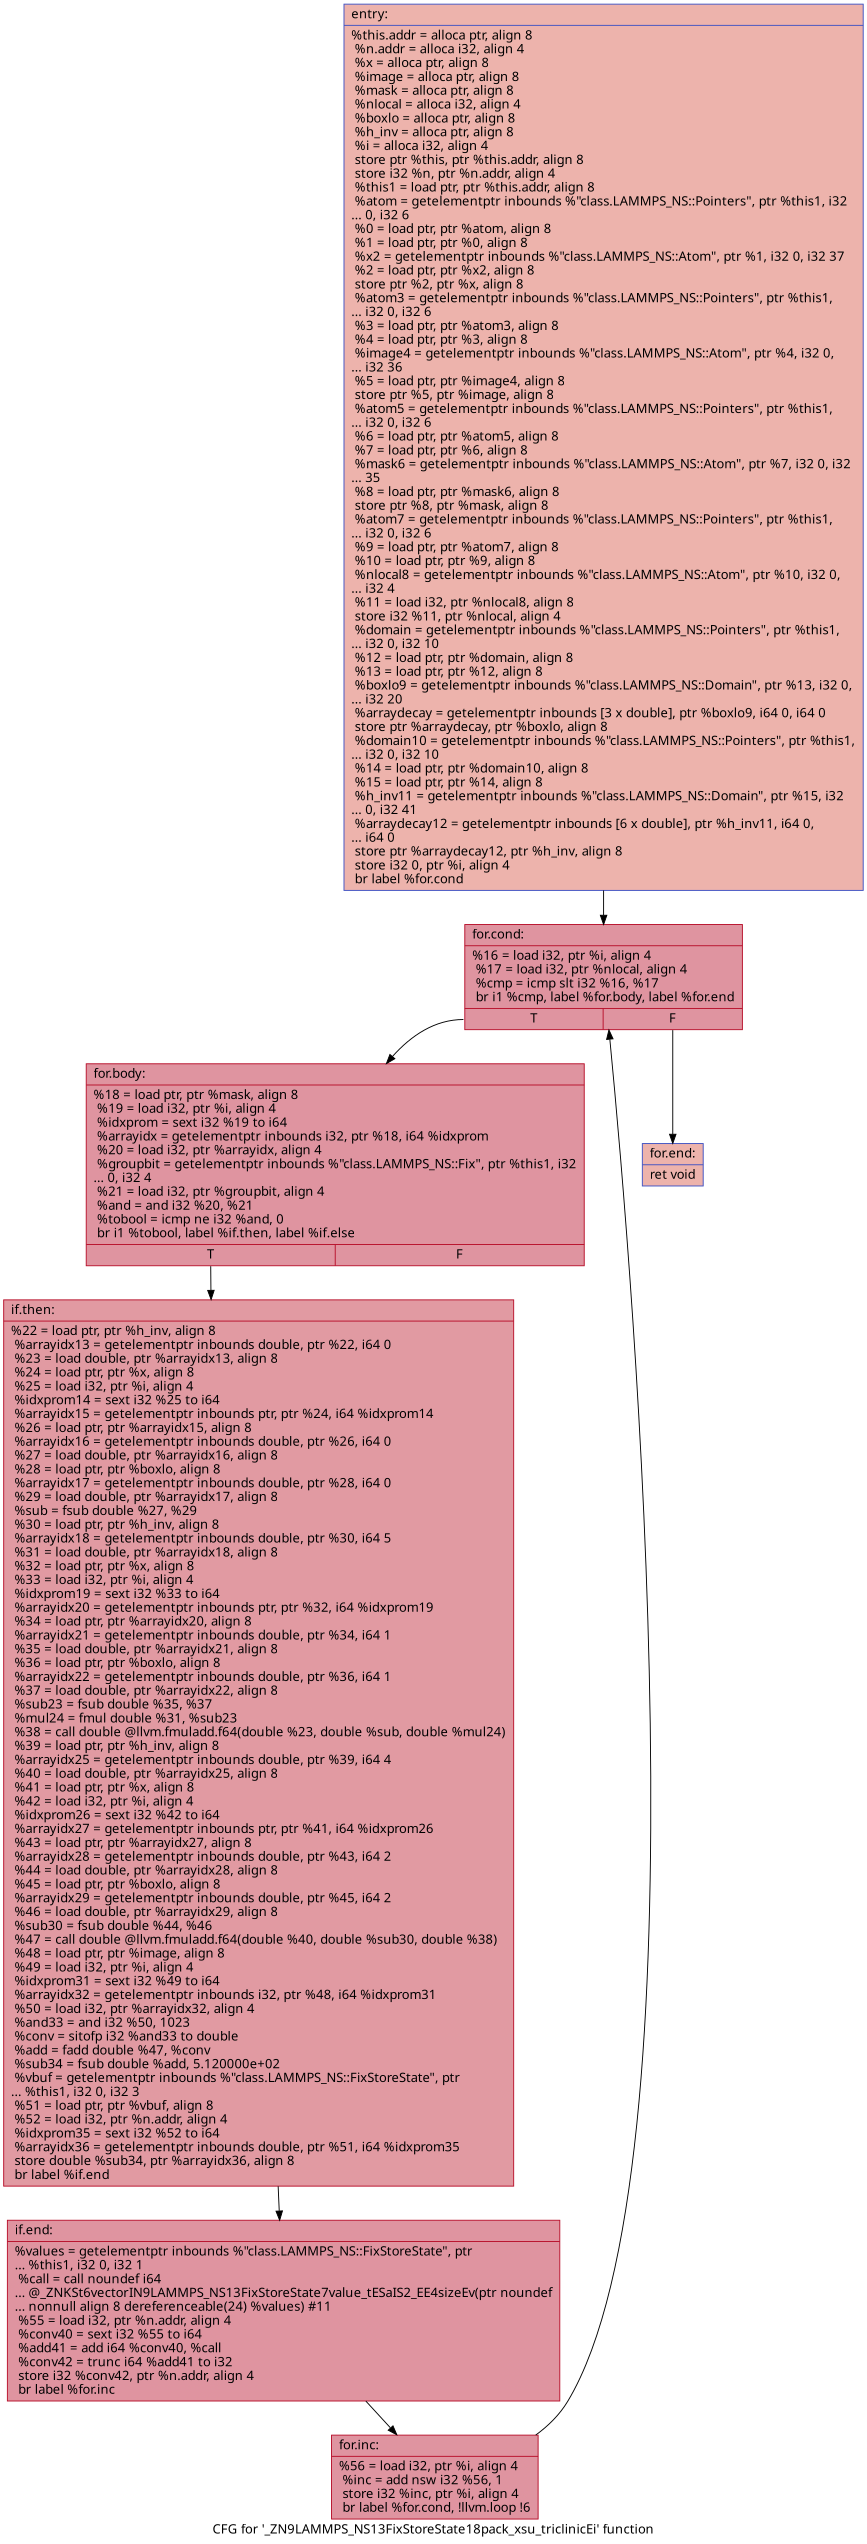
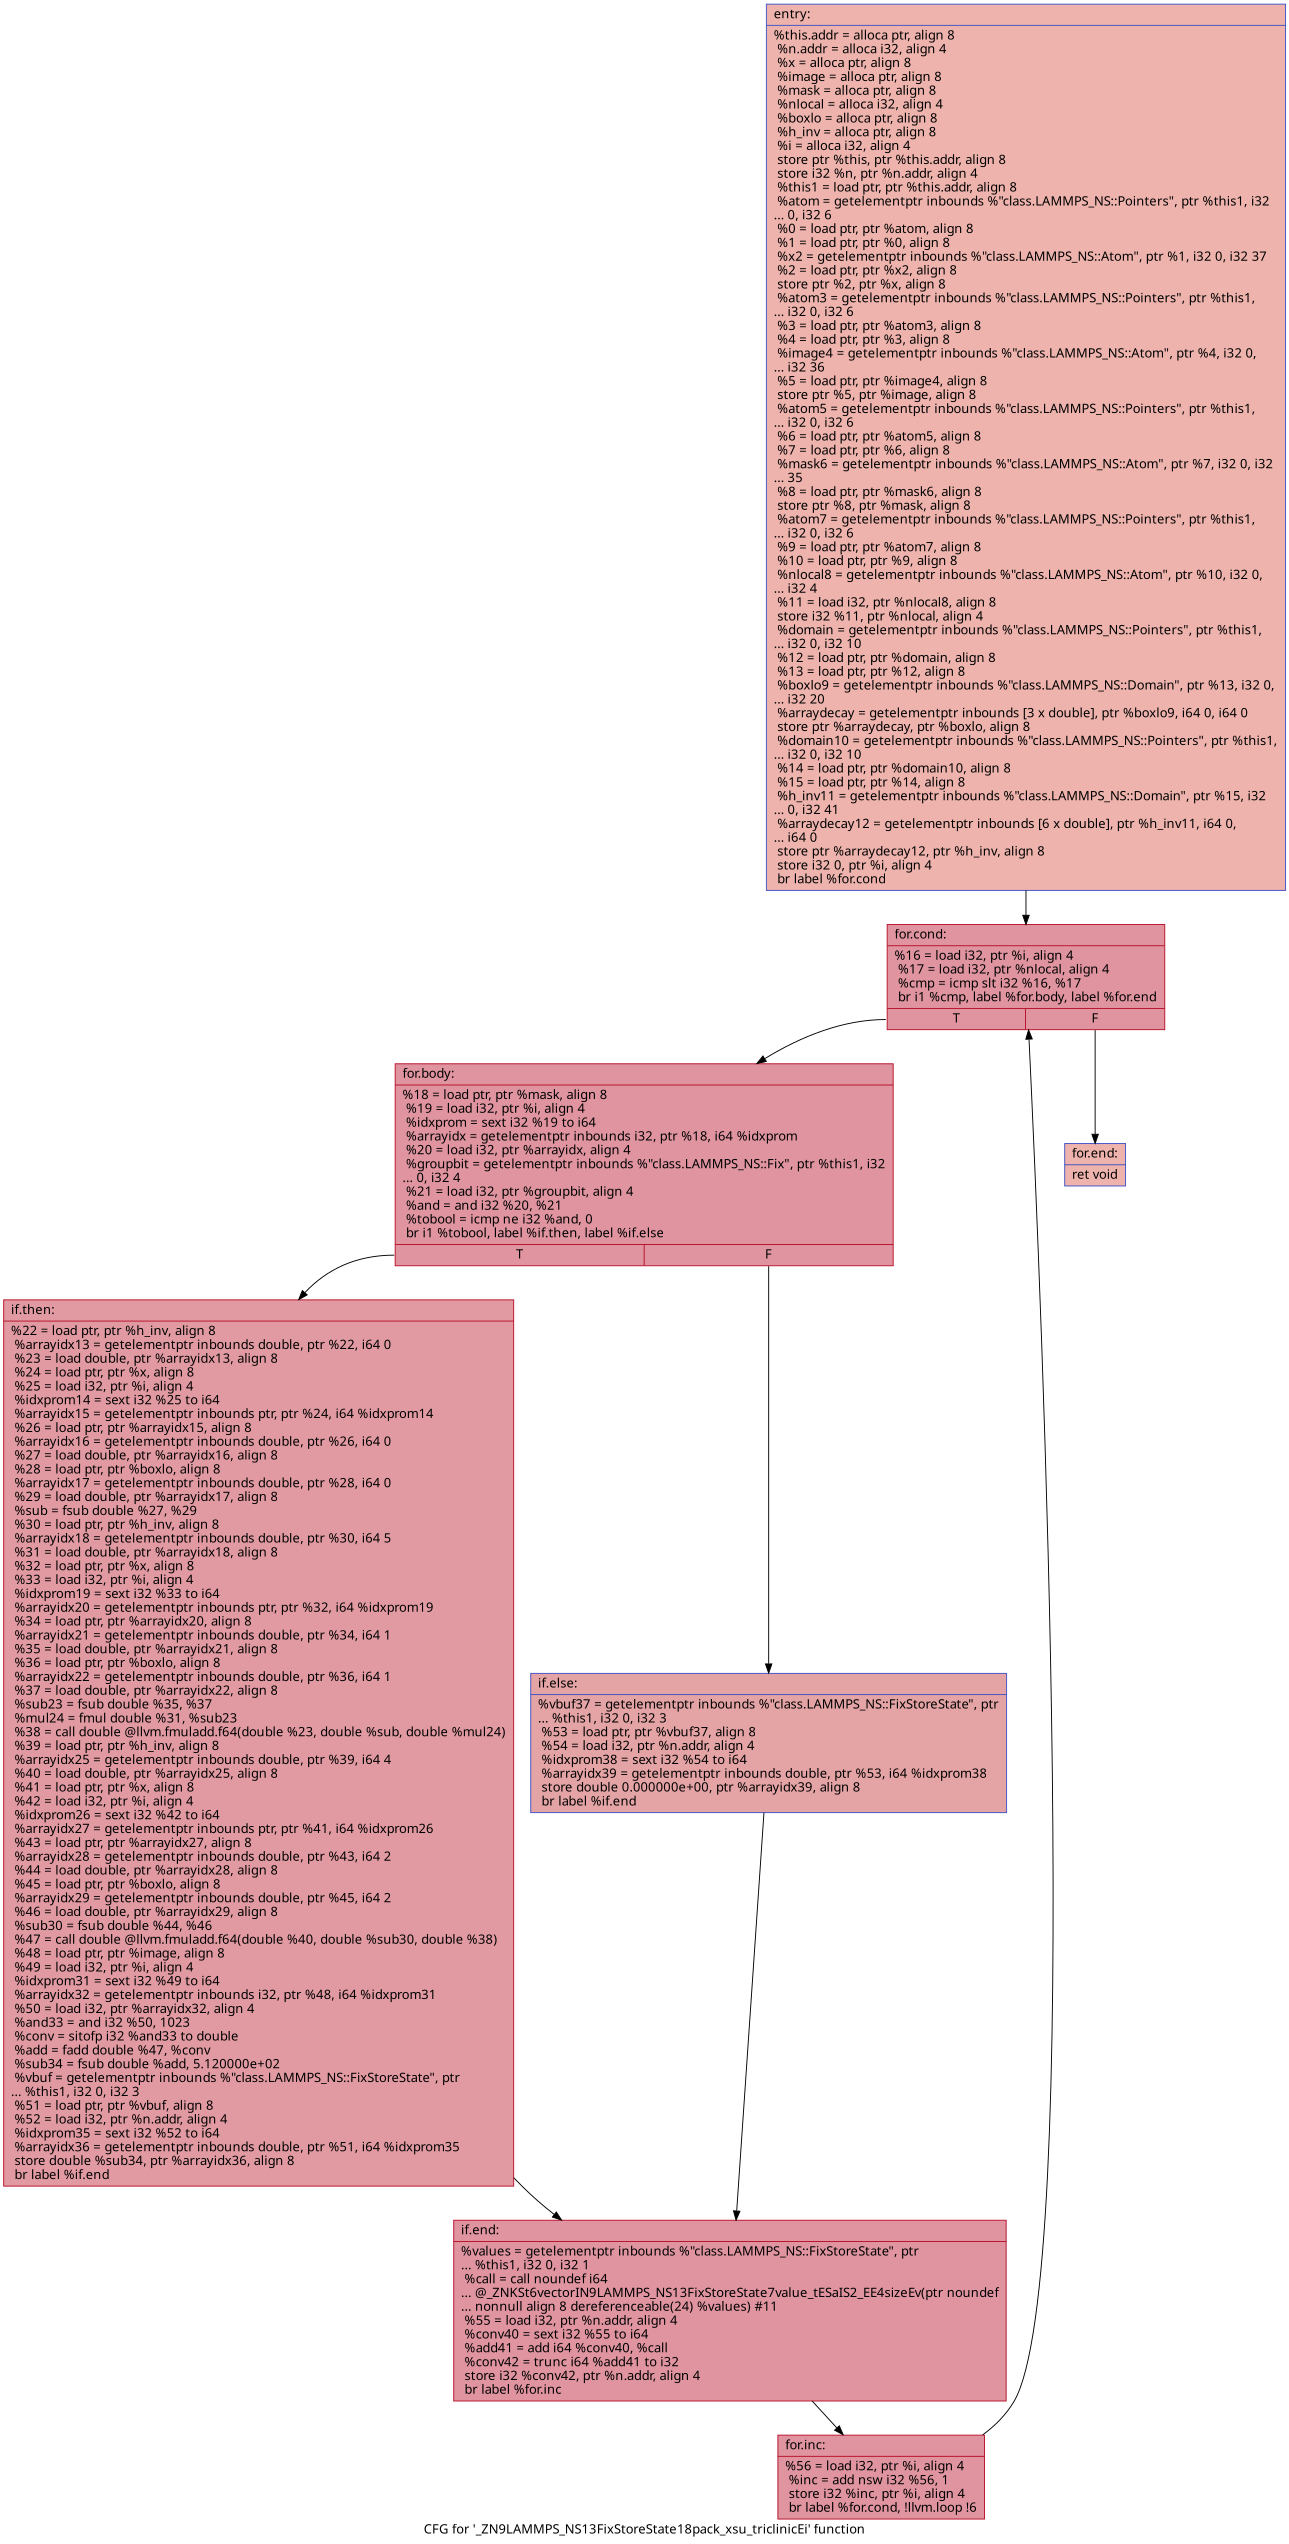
none -> (769, 1743)
